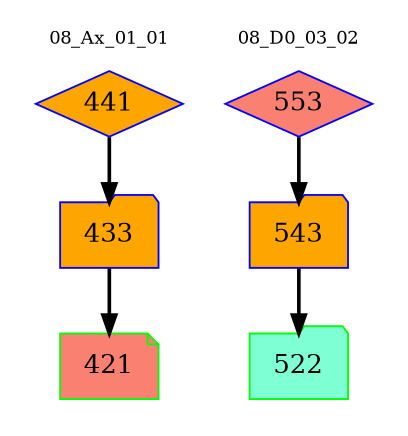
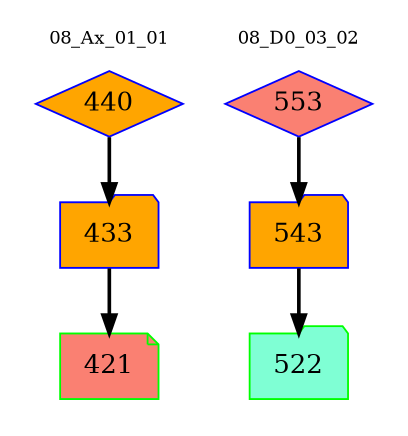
(109, 104) -> (109, 104)
